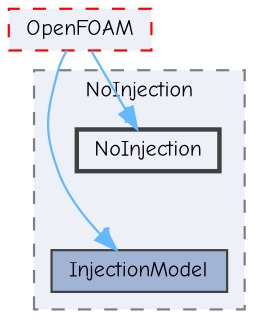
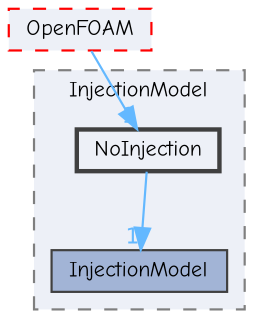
(139, 91) -> (139, 91)
(51, 148) -> (145, 200)
